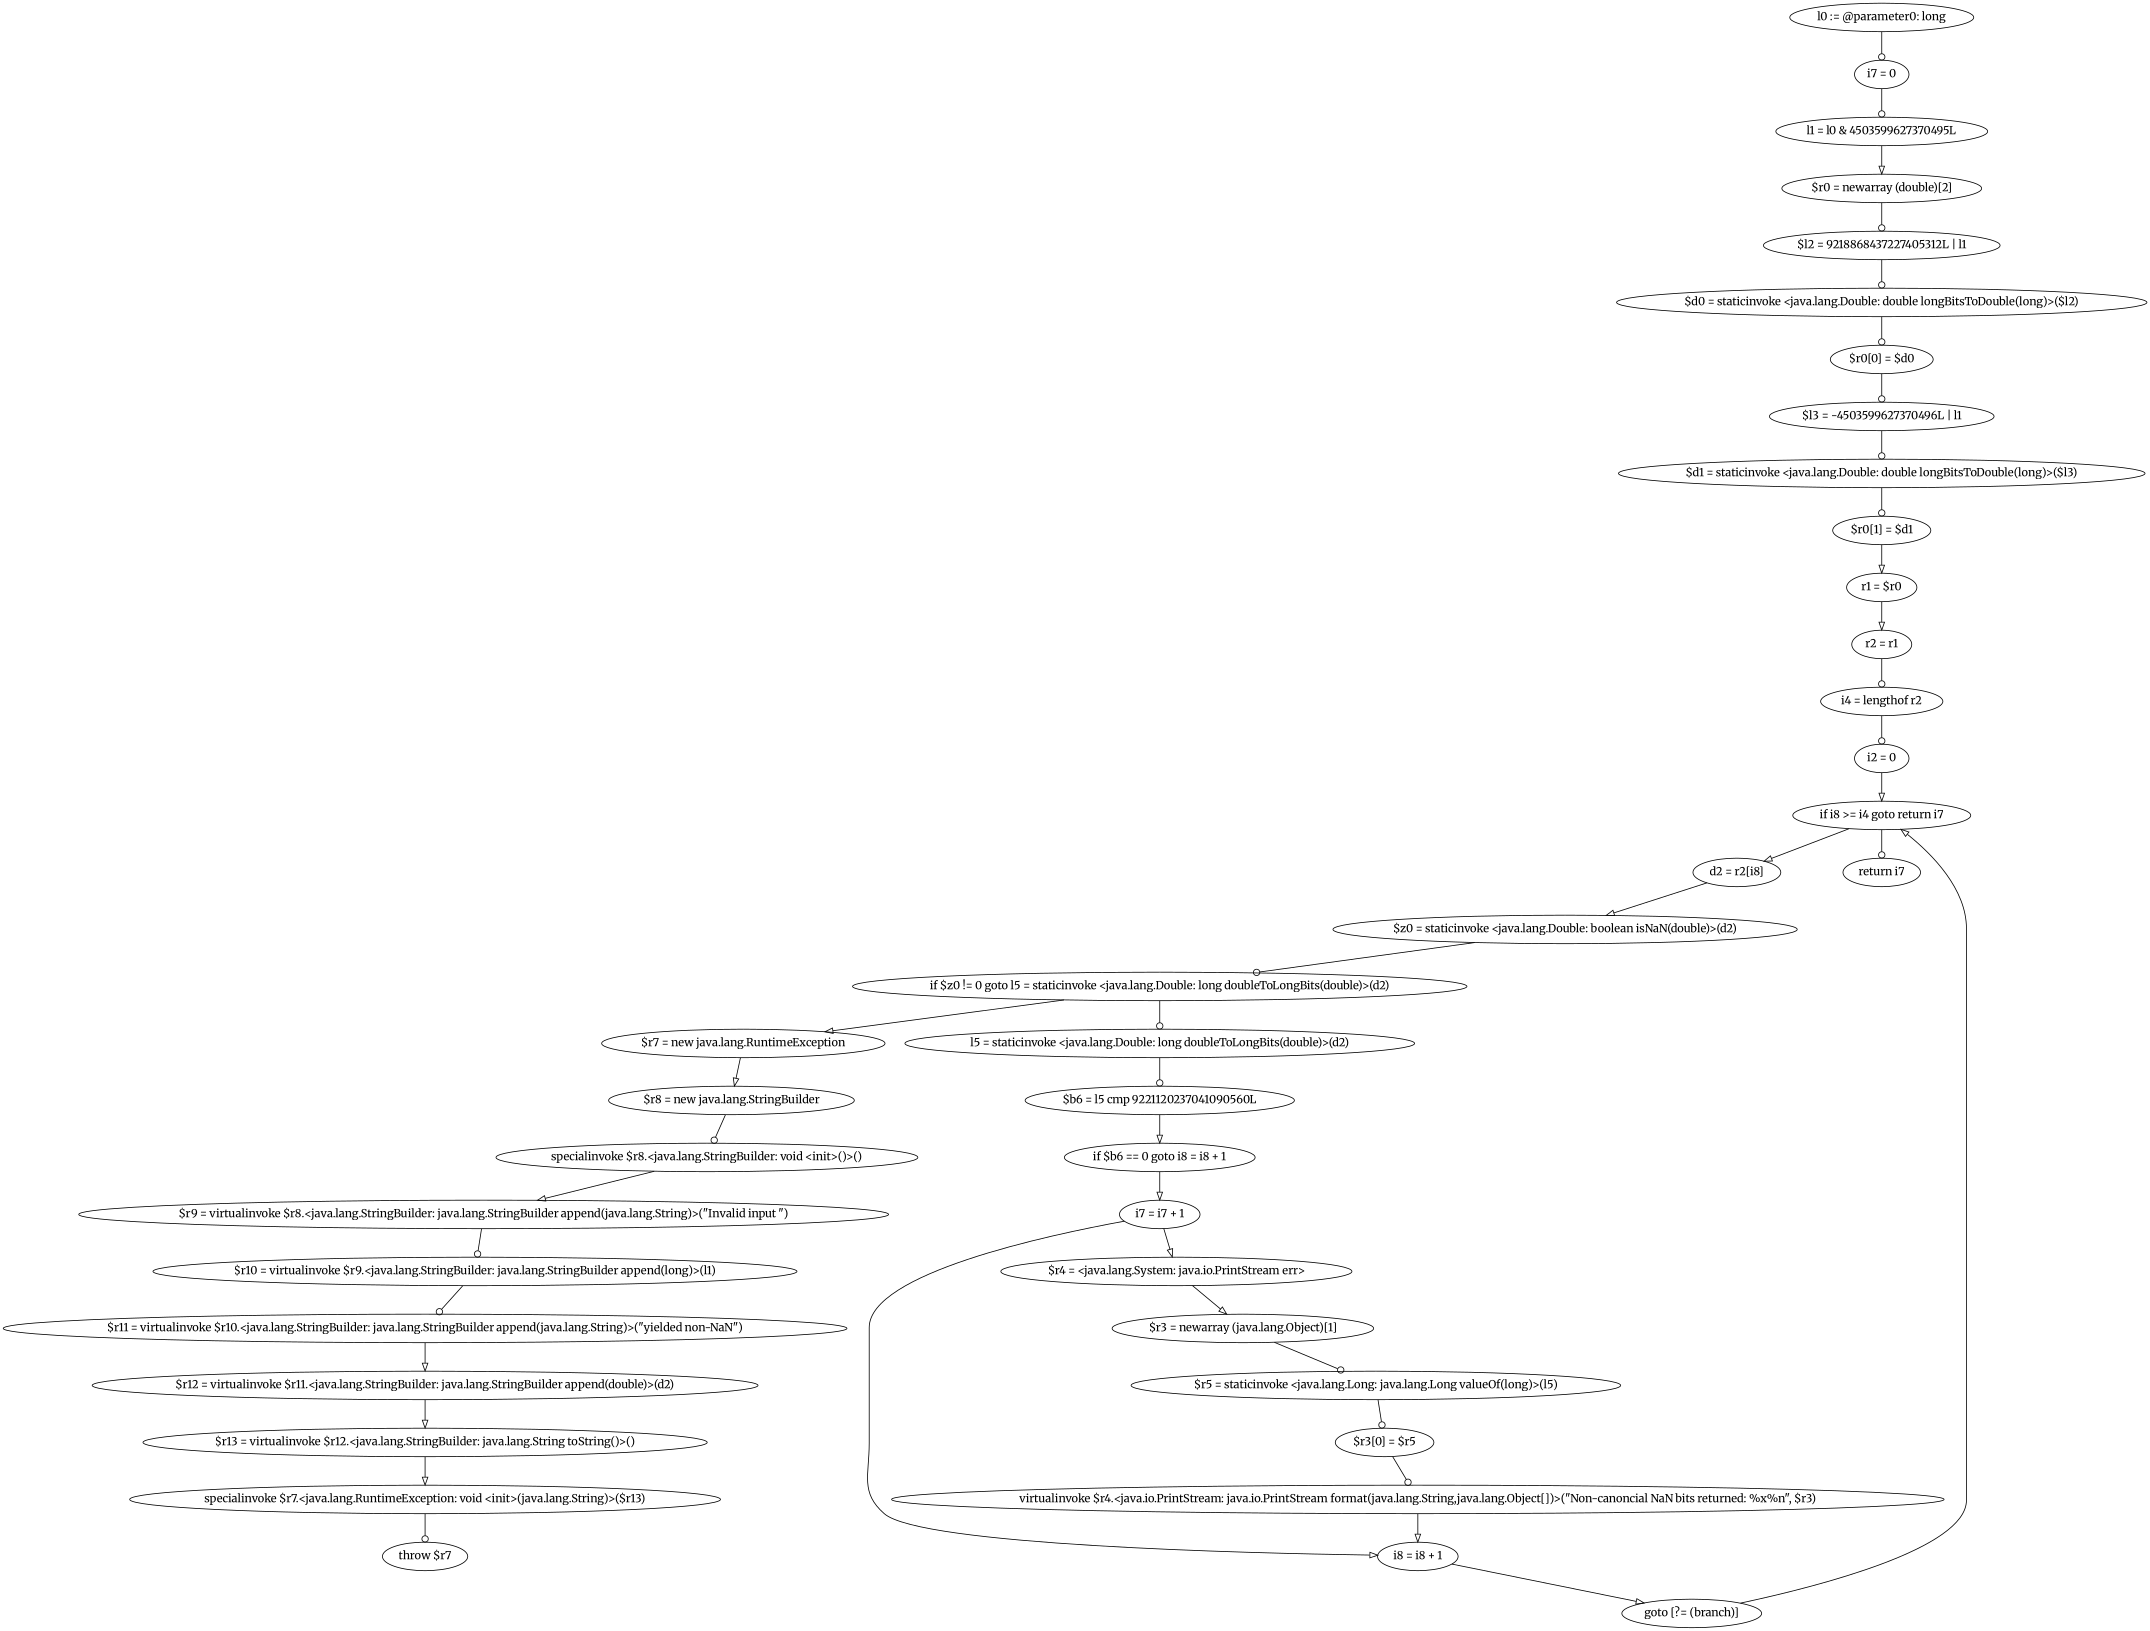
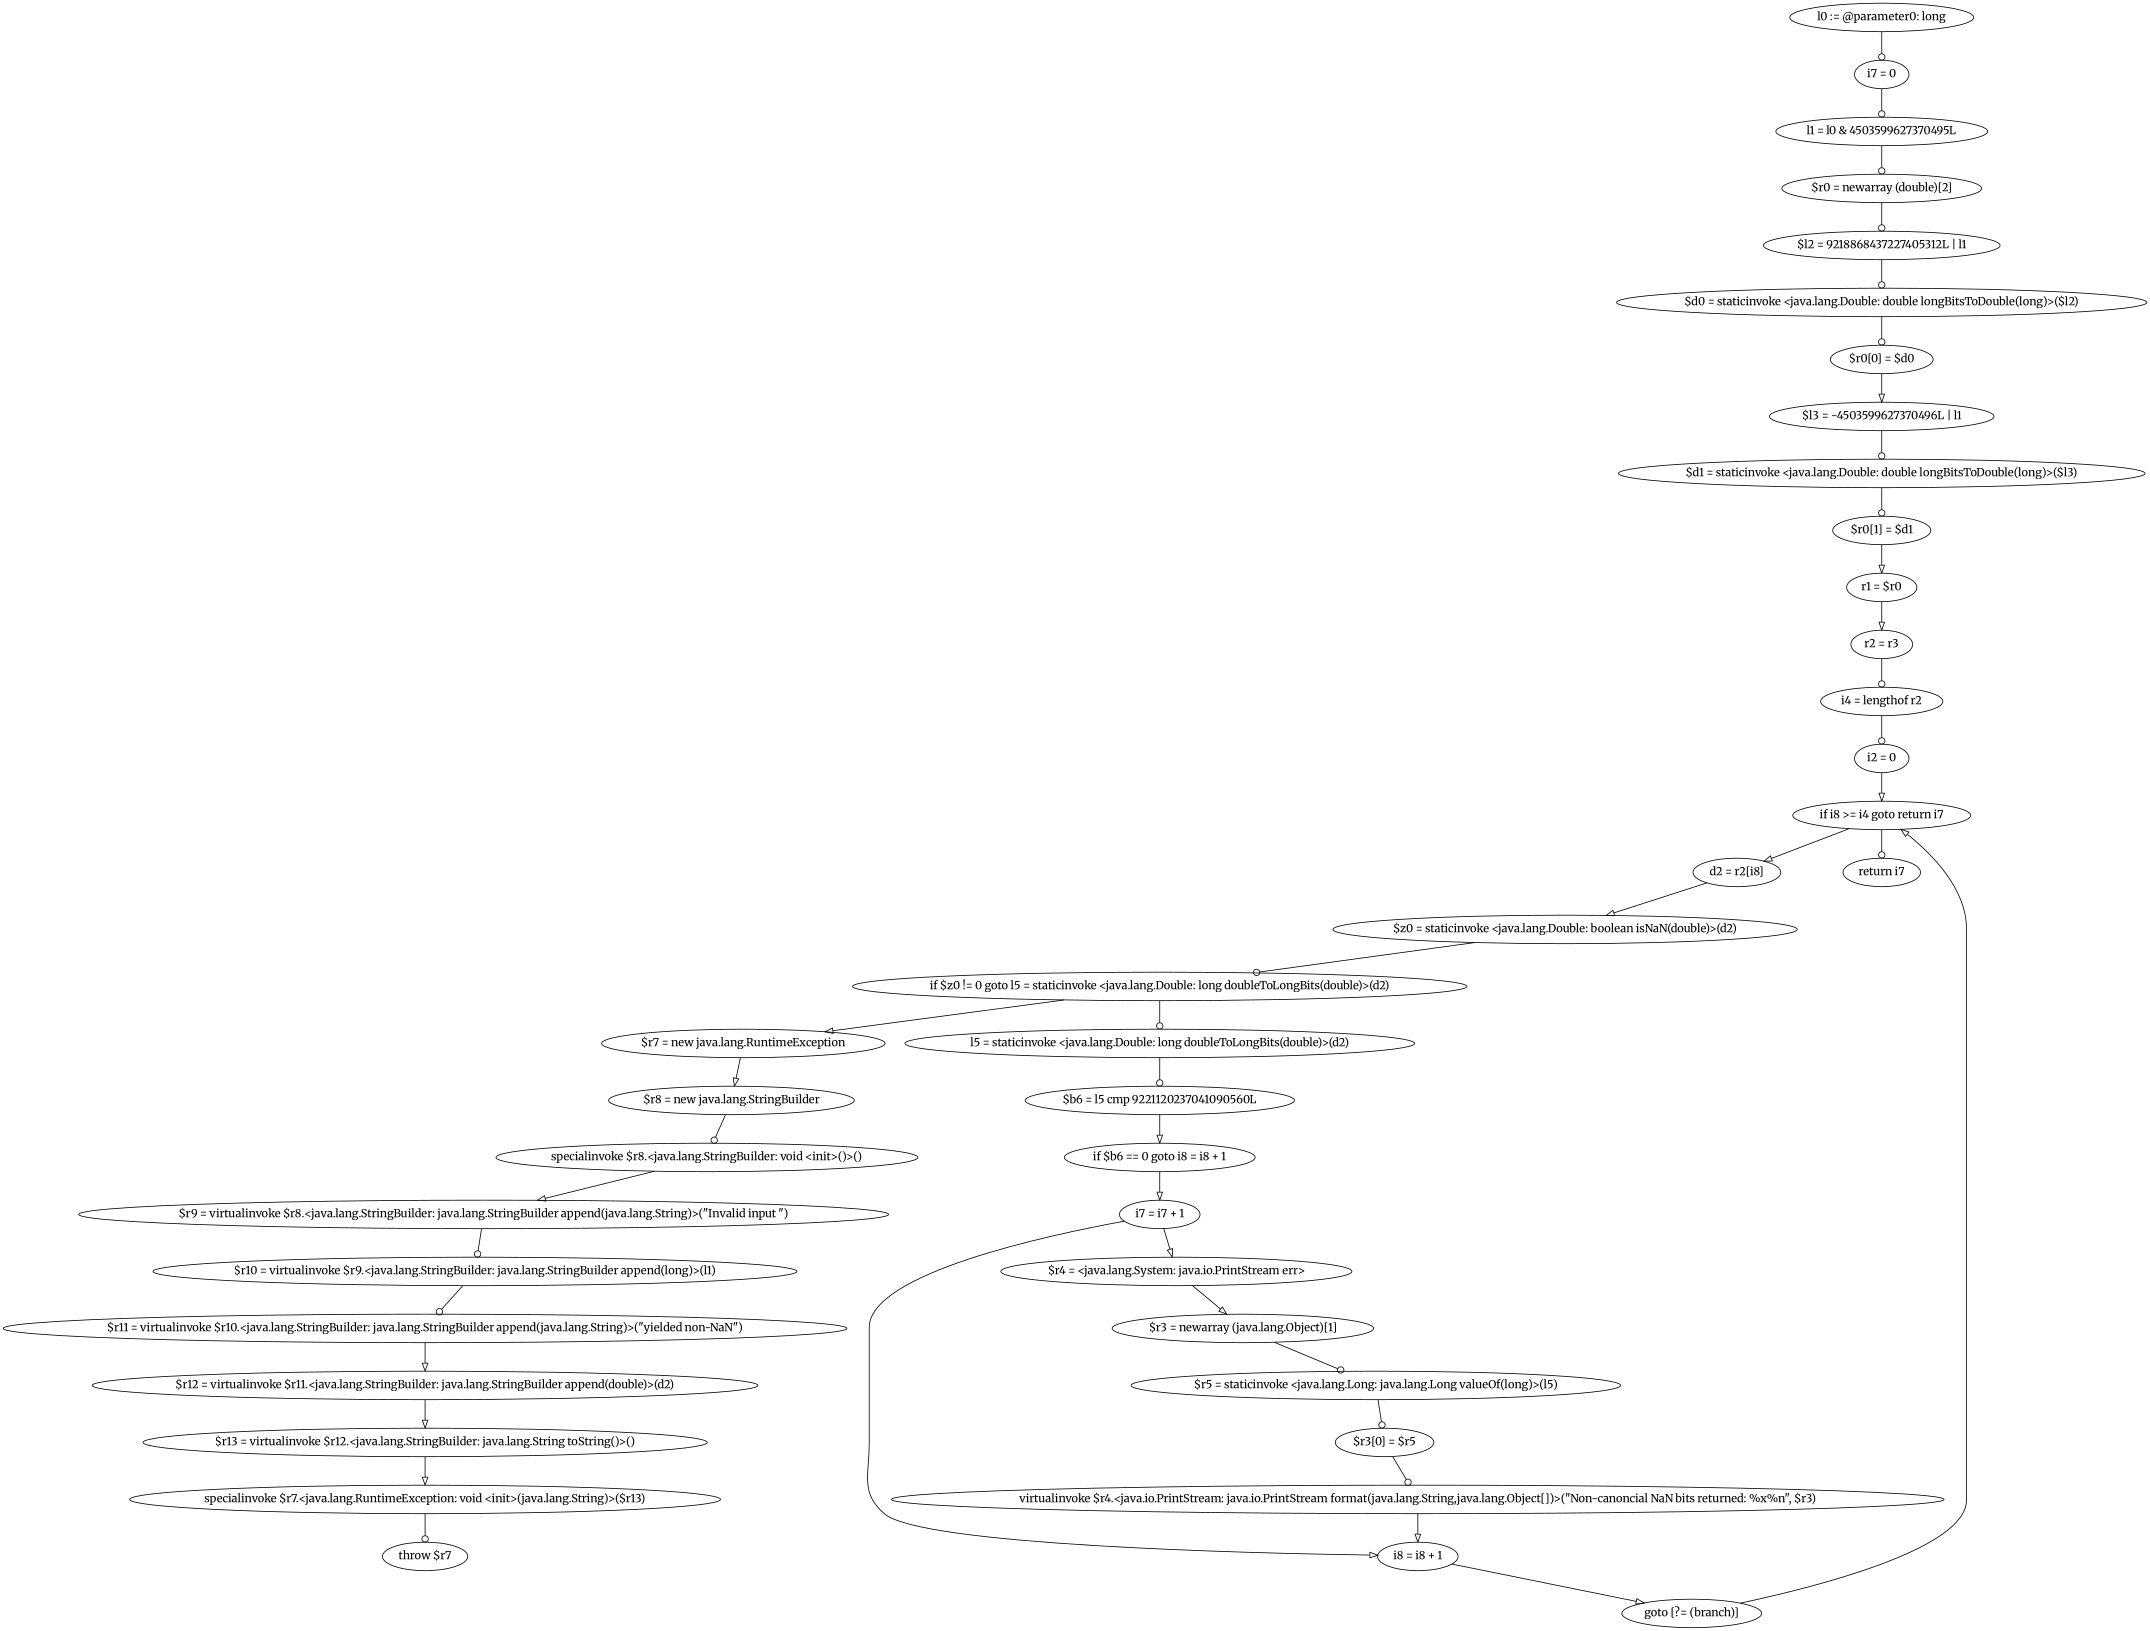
(1882, 156) -> (1882, 157)
(1882, 385) -> (1882, 384)
(1882, 644) -> (1882, 644)
